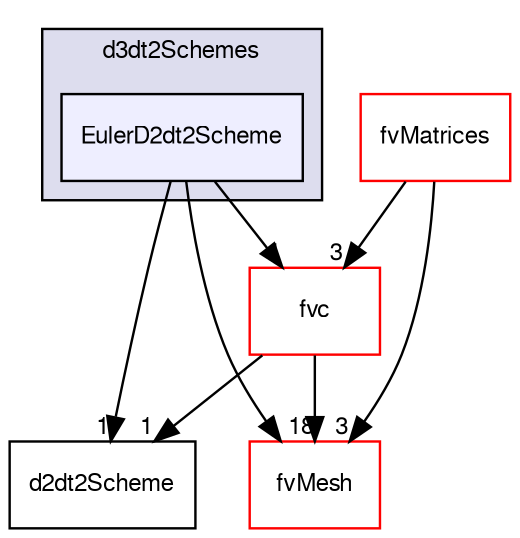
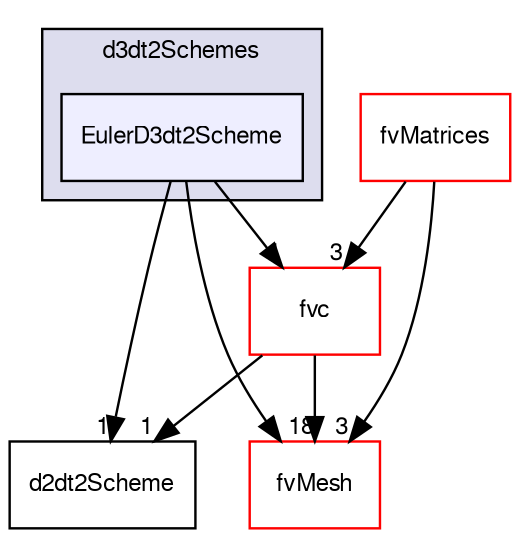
(182, 138) -> (182, 138)
